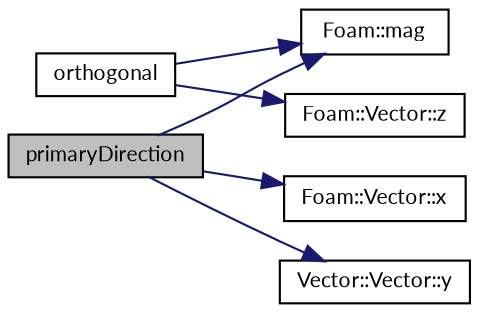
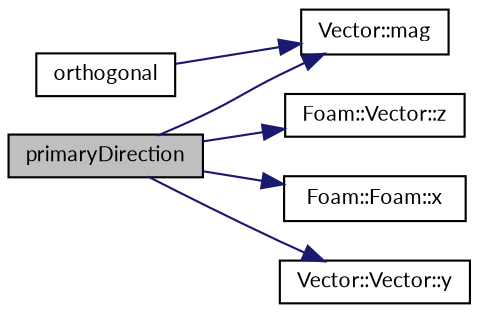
(375, 32) -> (375, 32)
(219, 92) -> (233, 137)
(375, 199) -> (375, 199)
